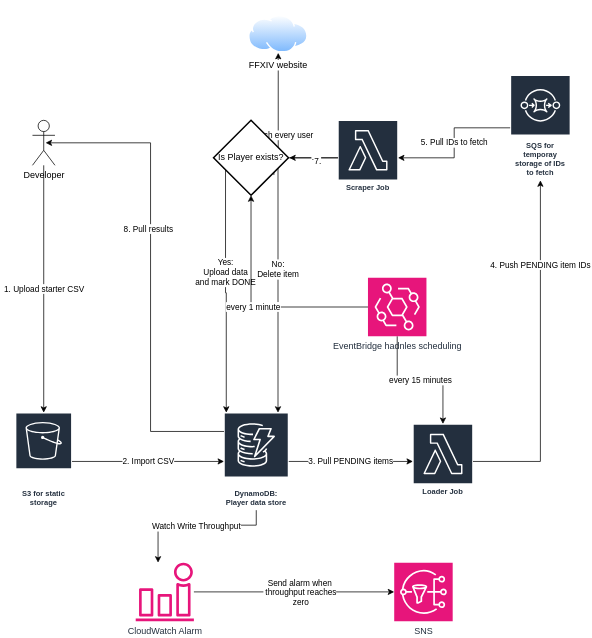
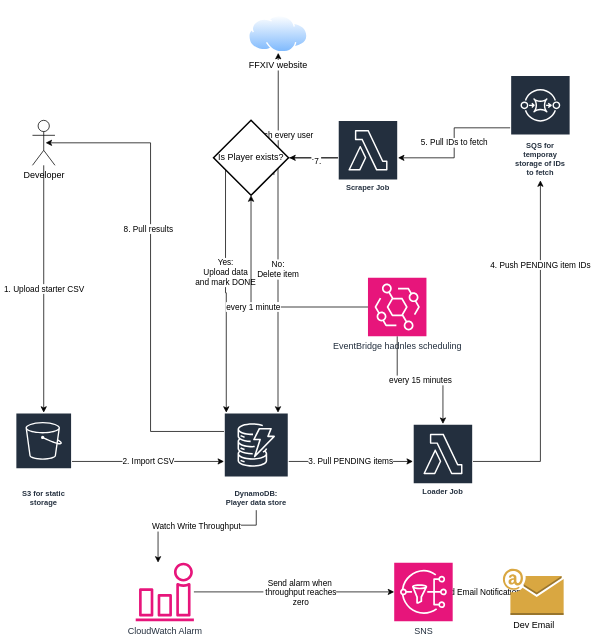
none -> (475, 592)
none -> (533, 592)
